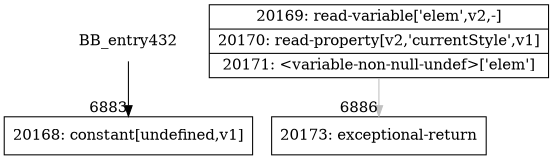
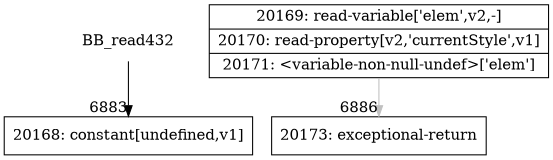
(128, 41) -> (128, 41)
